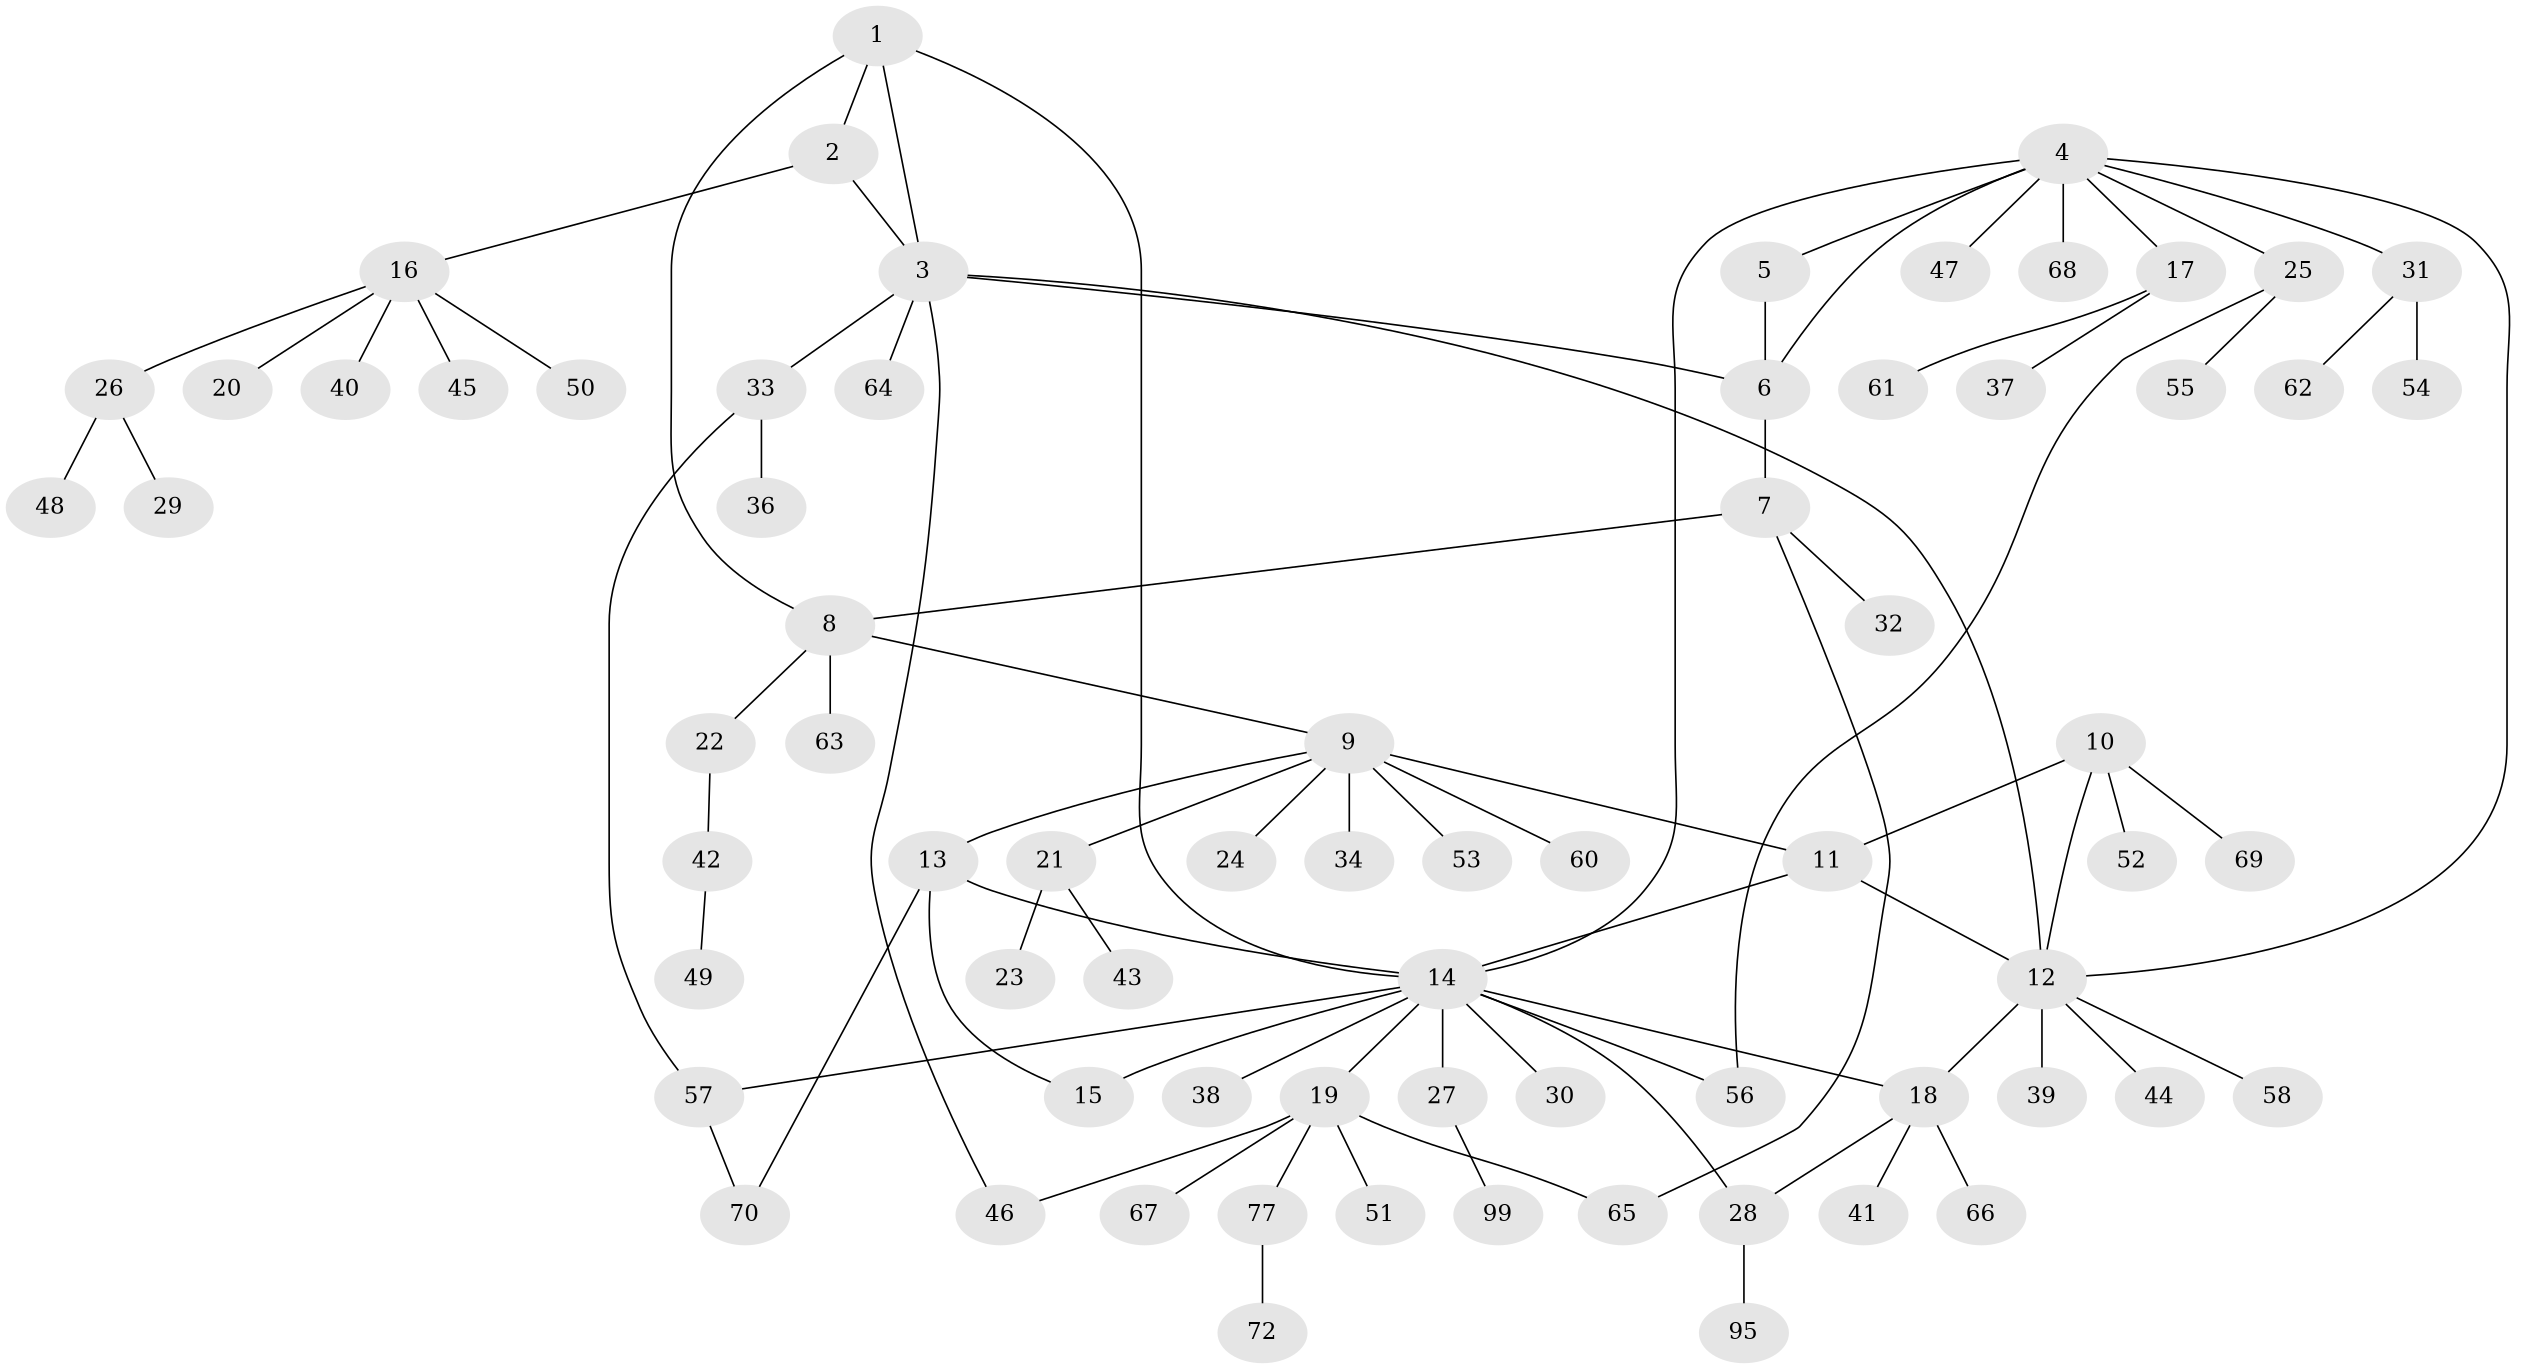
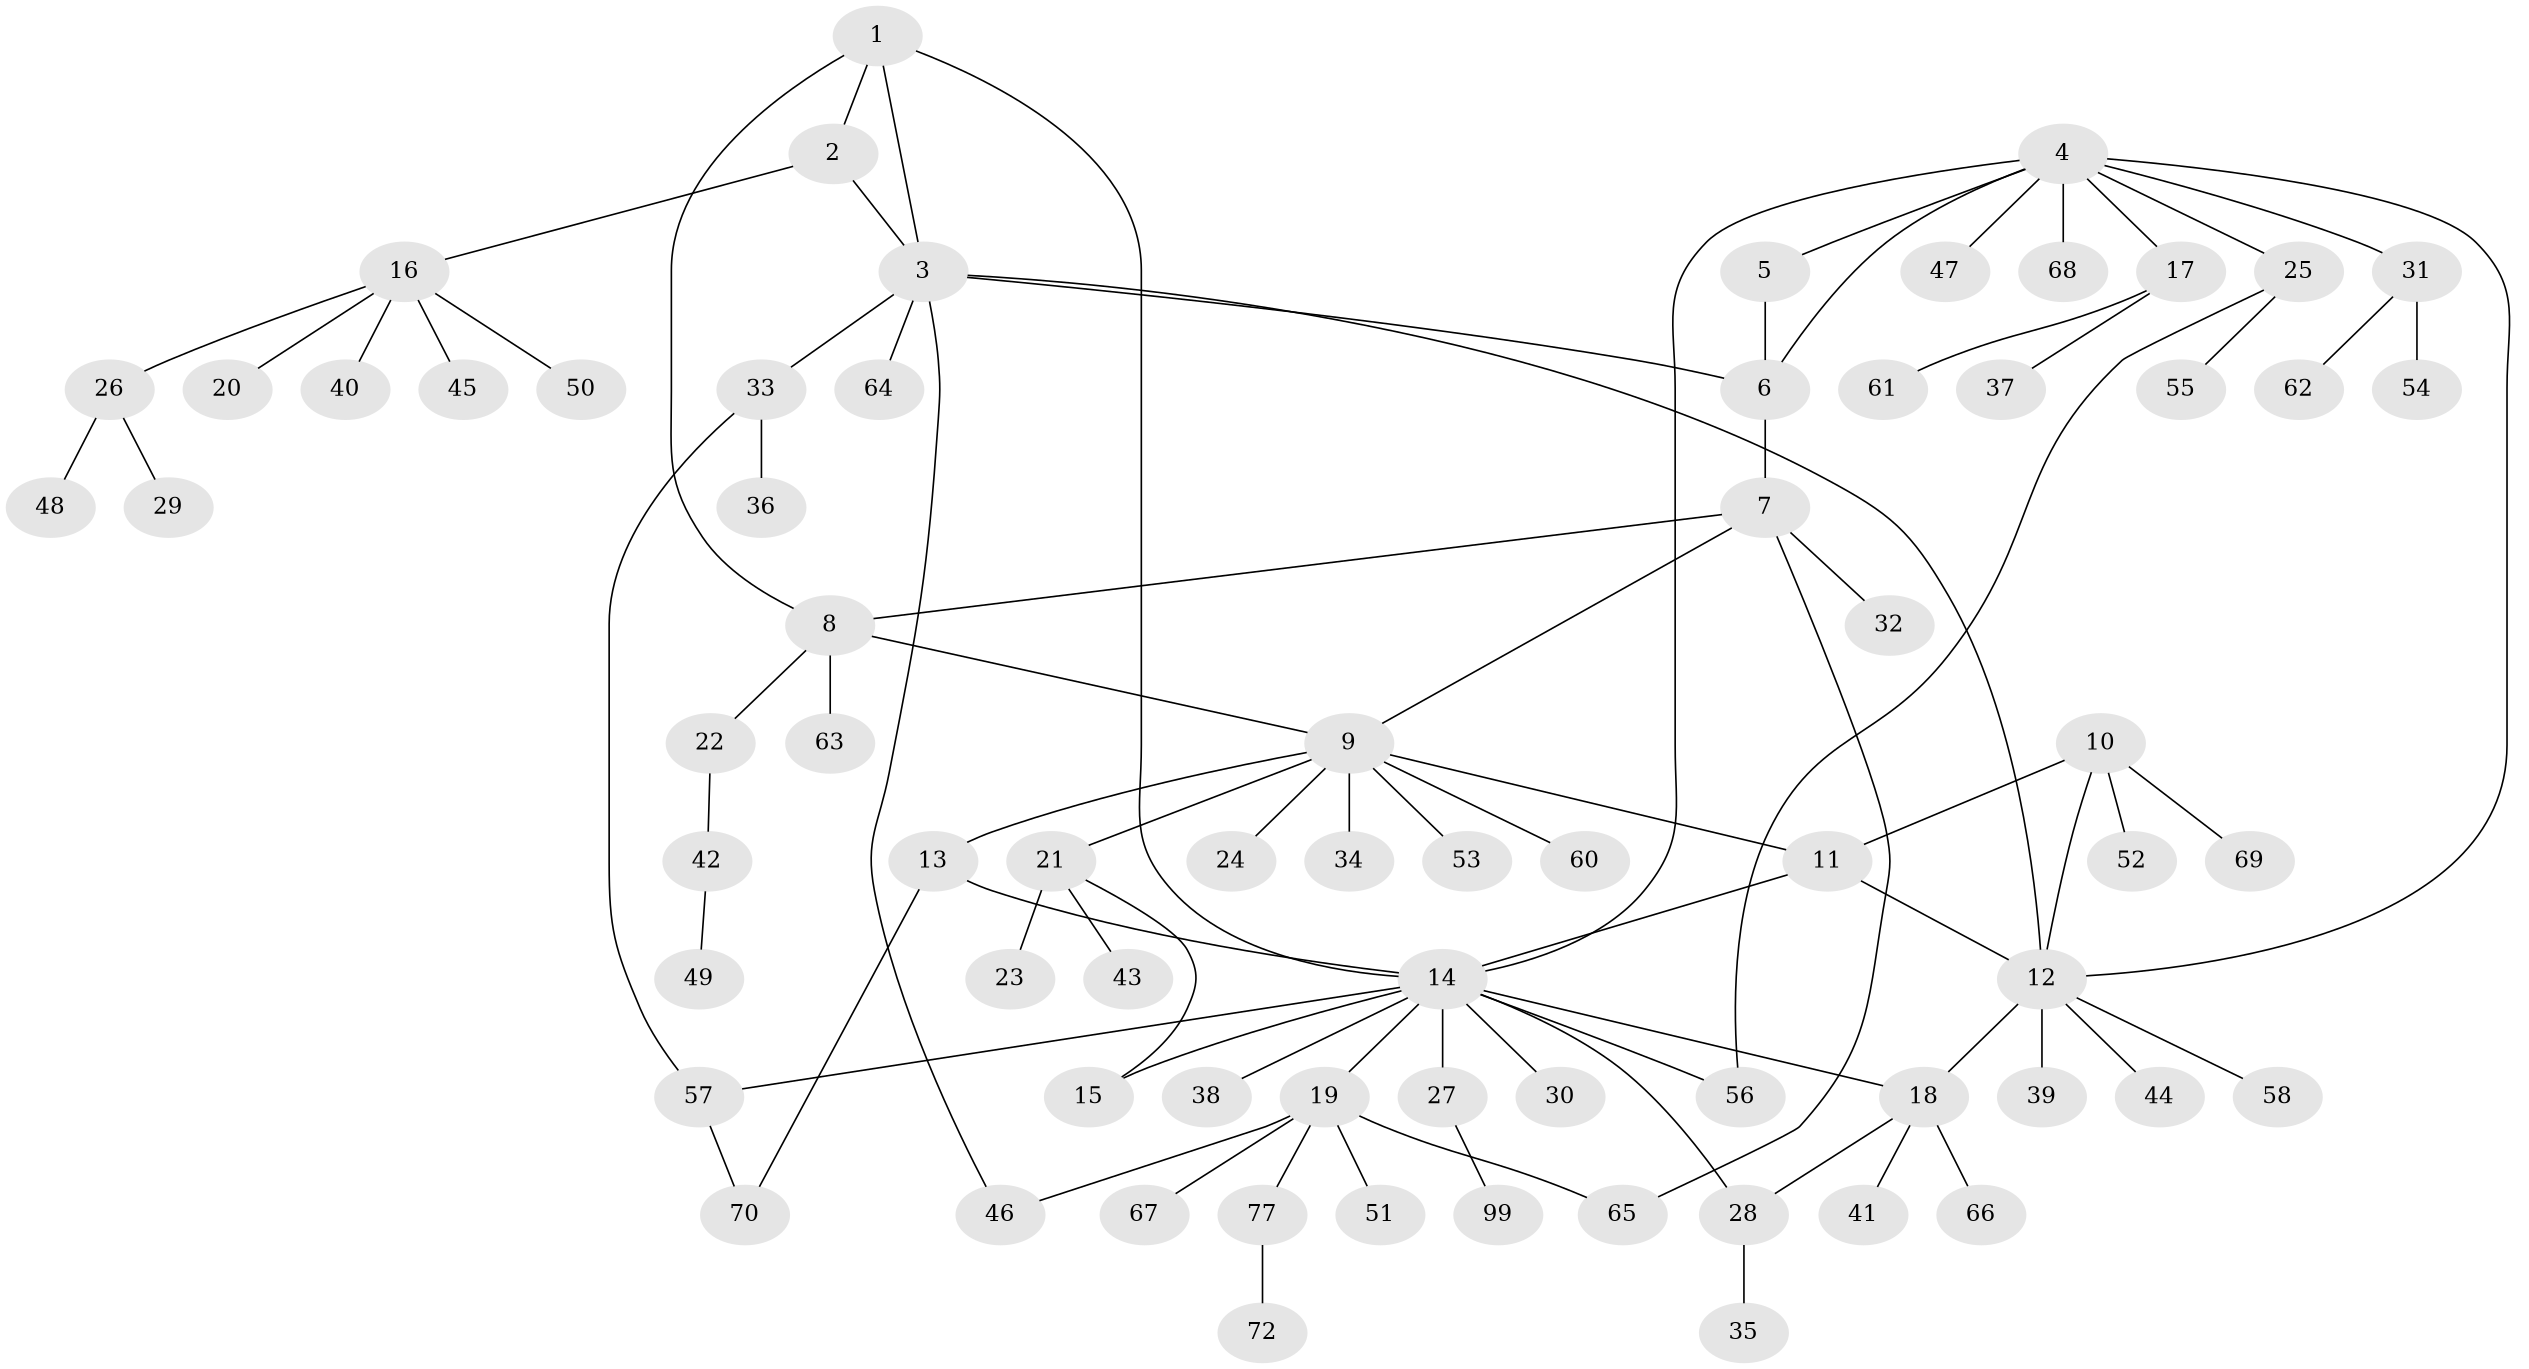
none -> (1557, 626)
(953, 1010) -> (1194, 965)
(1744, 1333) -> (1744, 1333)
